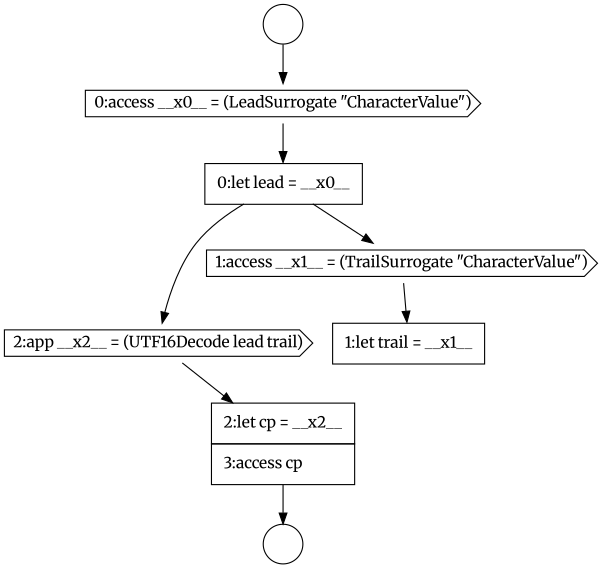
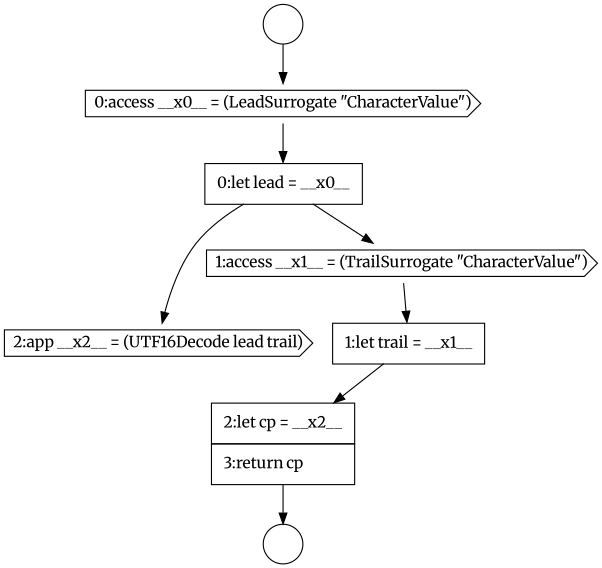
(203, 379) -> (363, 380)
(263, 464) -> (264, 464)
